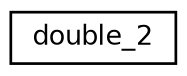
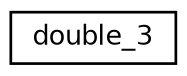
(93, 38) -> (93, 38)
